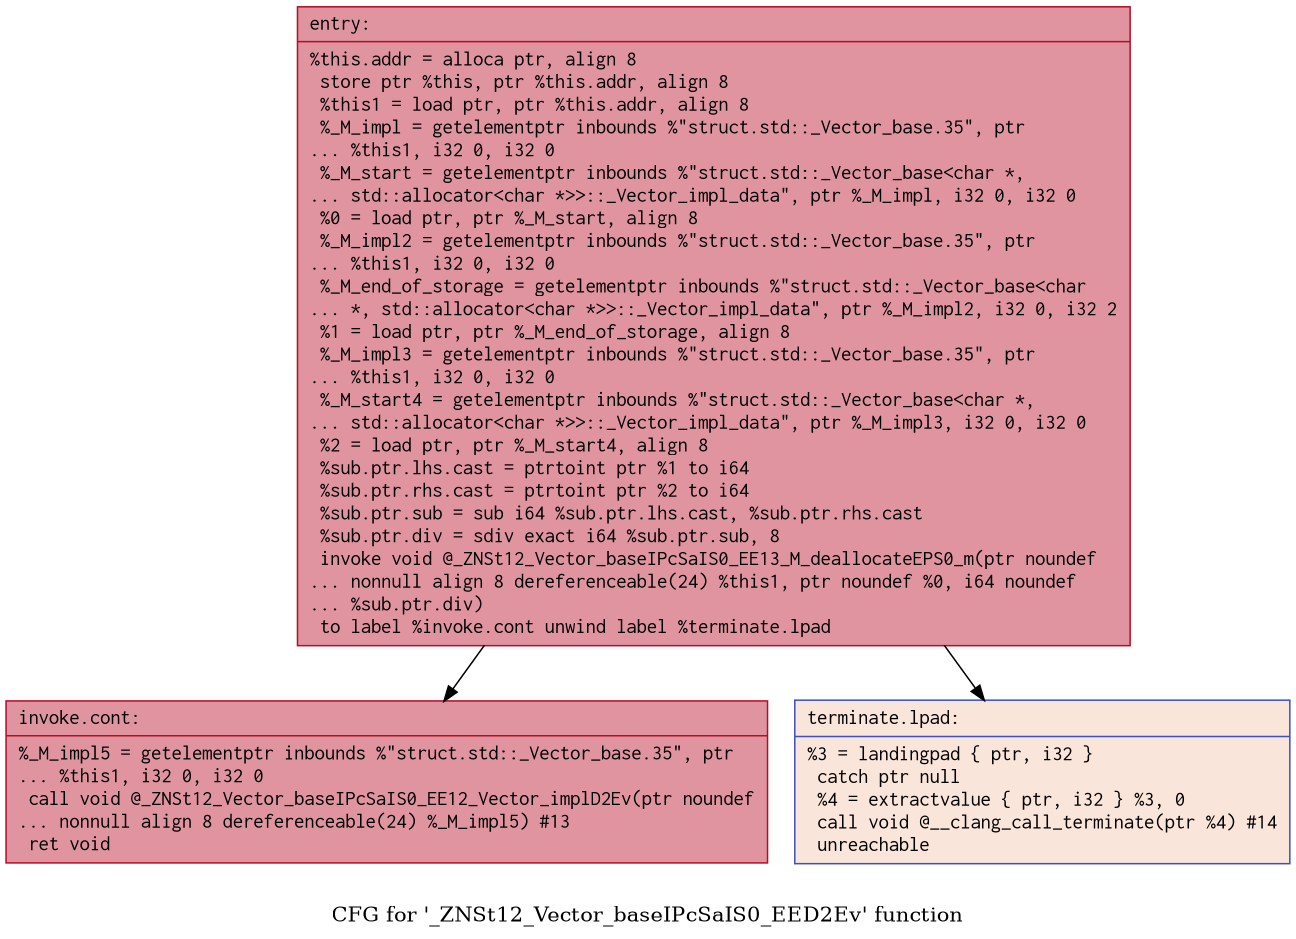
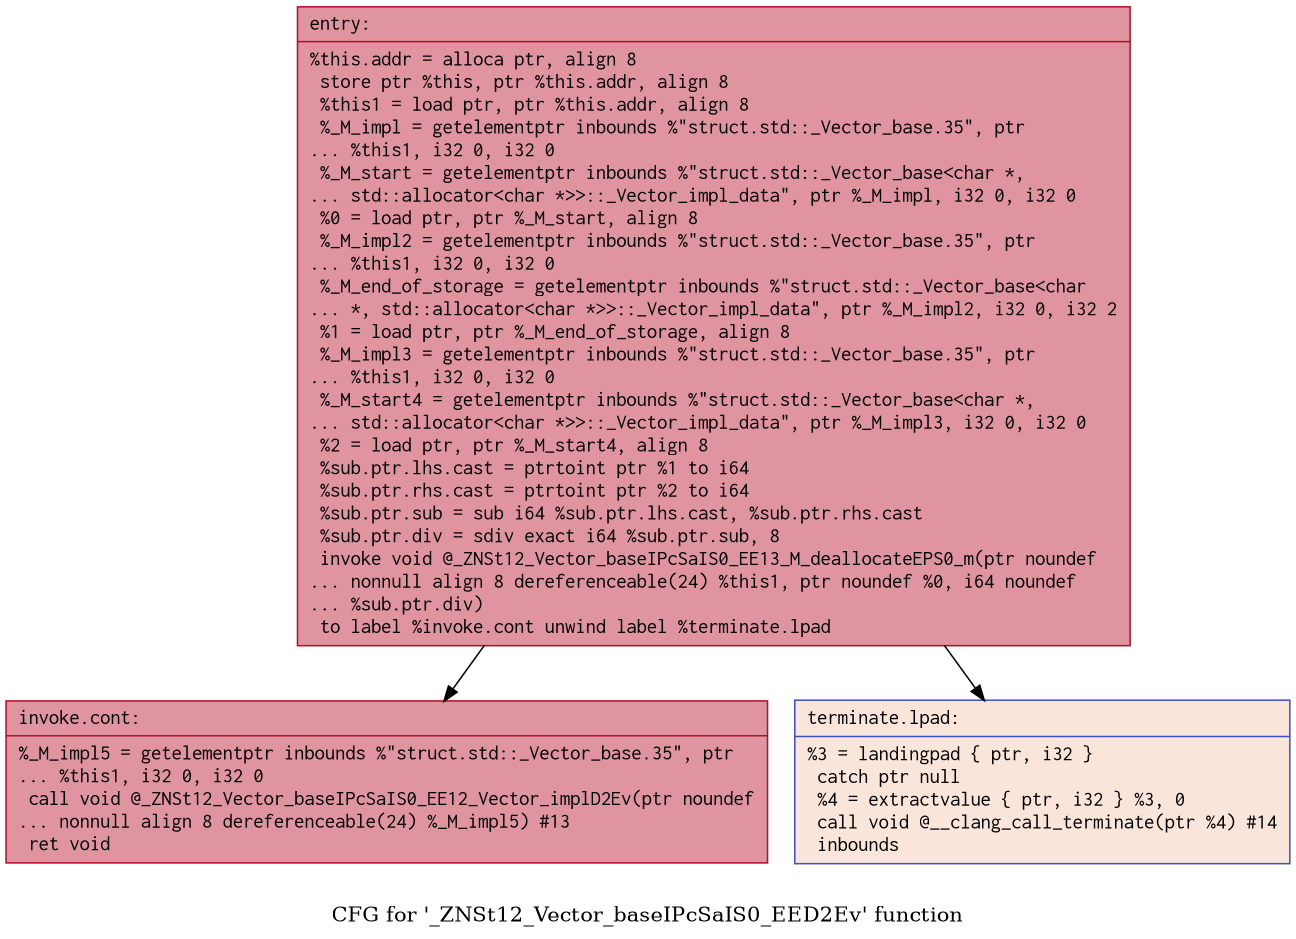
(869, 845) -> (853, 845)
